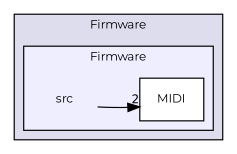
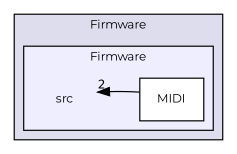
(113, 107) -> (125, 92)
